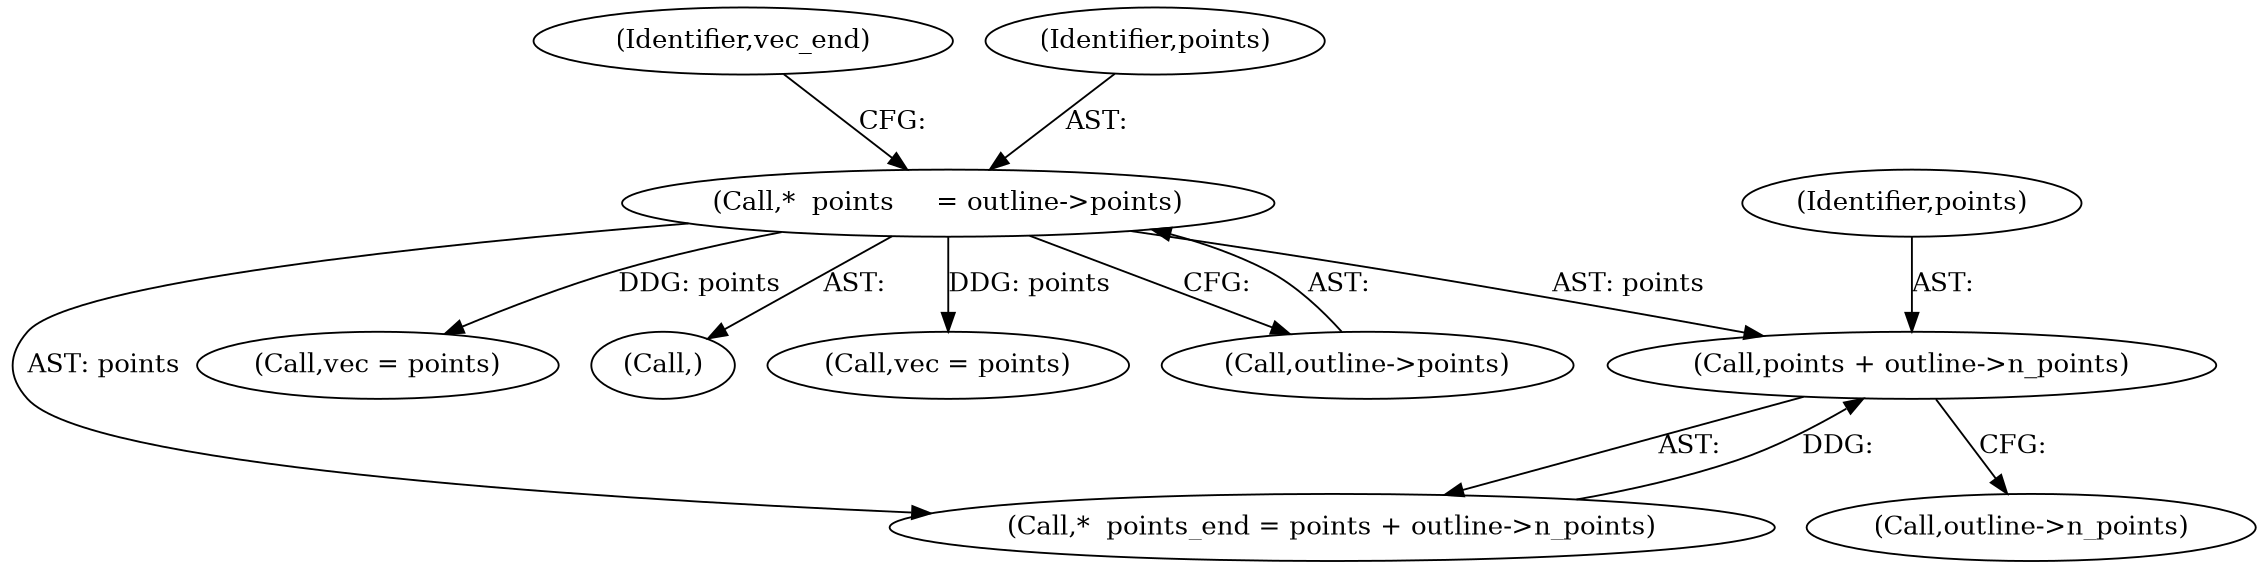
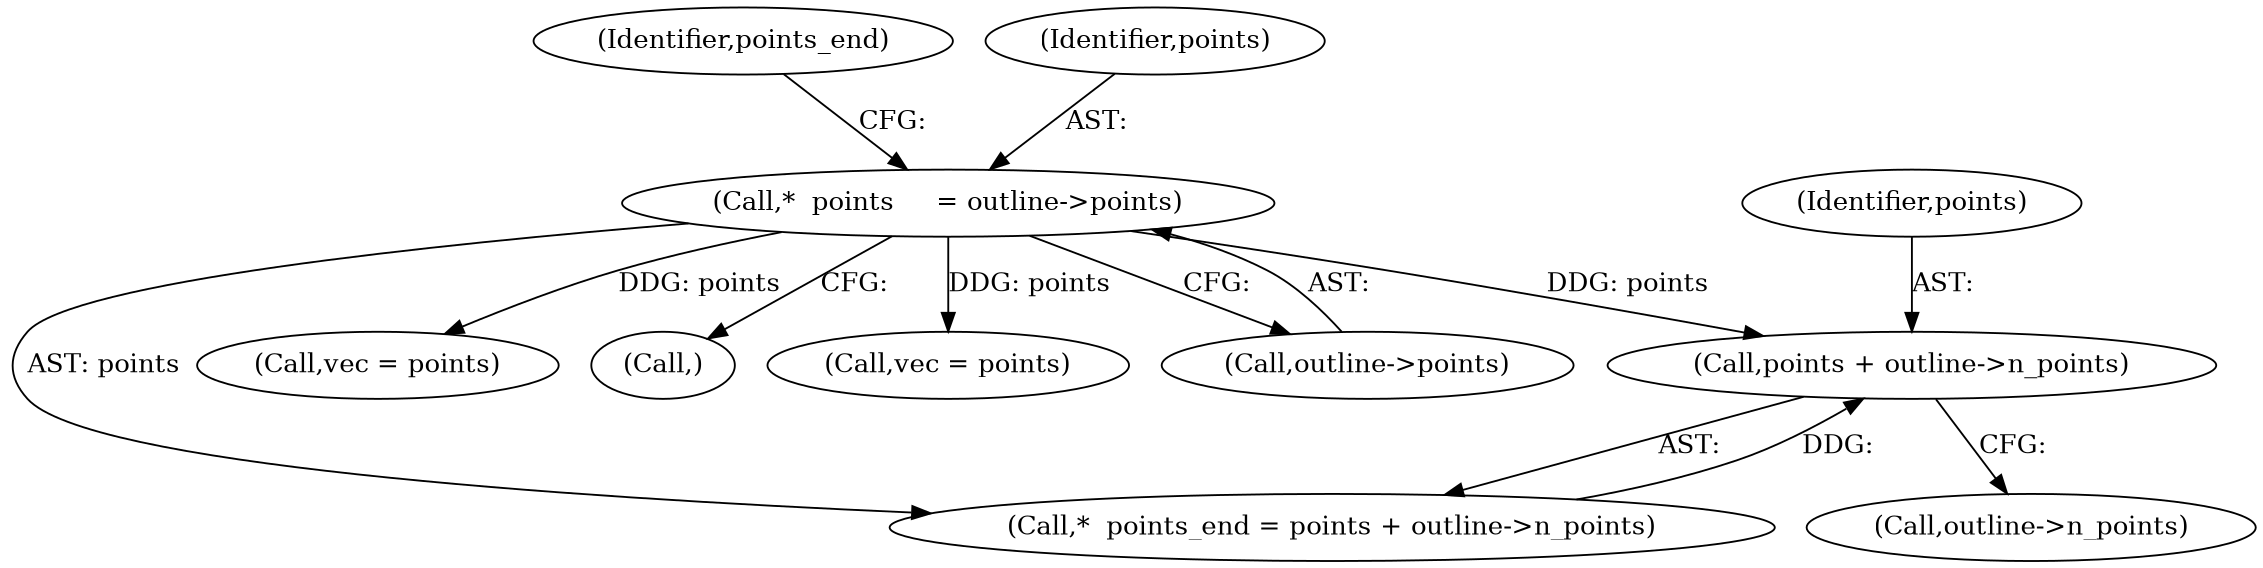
(743, 41) -> (743, 41)
(859, 284) -> (859, 284)
(1629, 284) -> (1629, 284)
